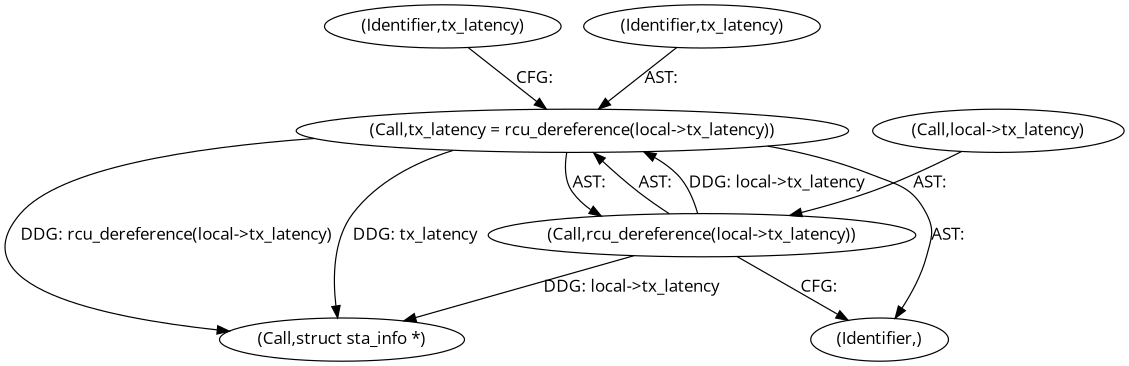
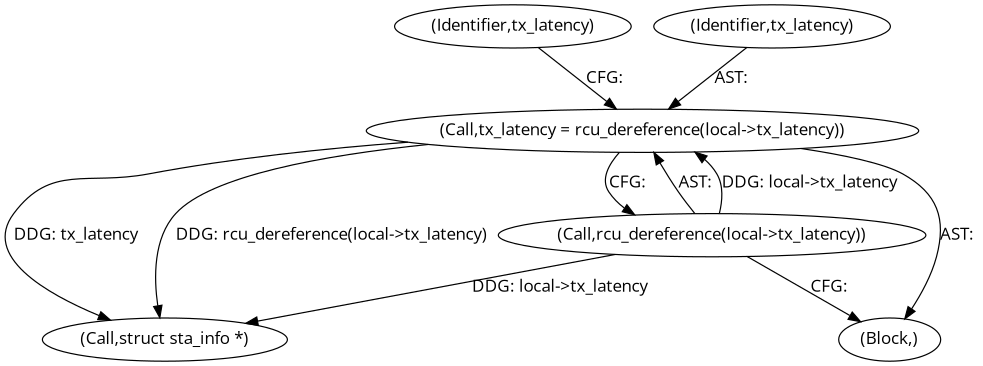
(998, 131) -> none
(592, 183) -> (630, 183)
(880, 340) -> (890, 340)
